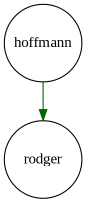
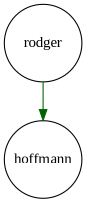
(43, 96) -> (43, 96)
